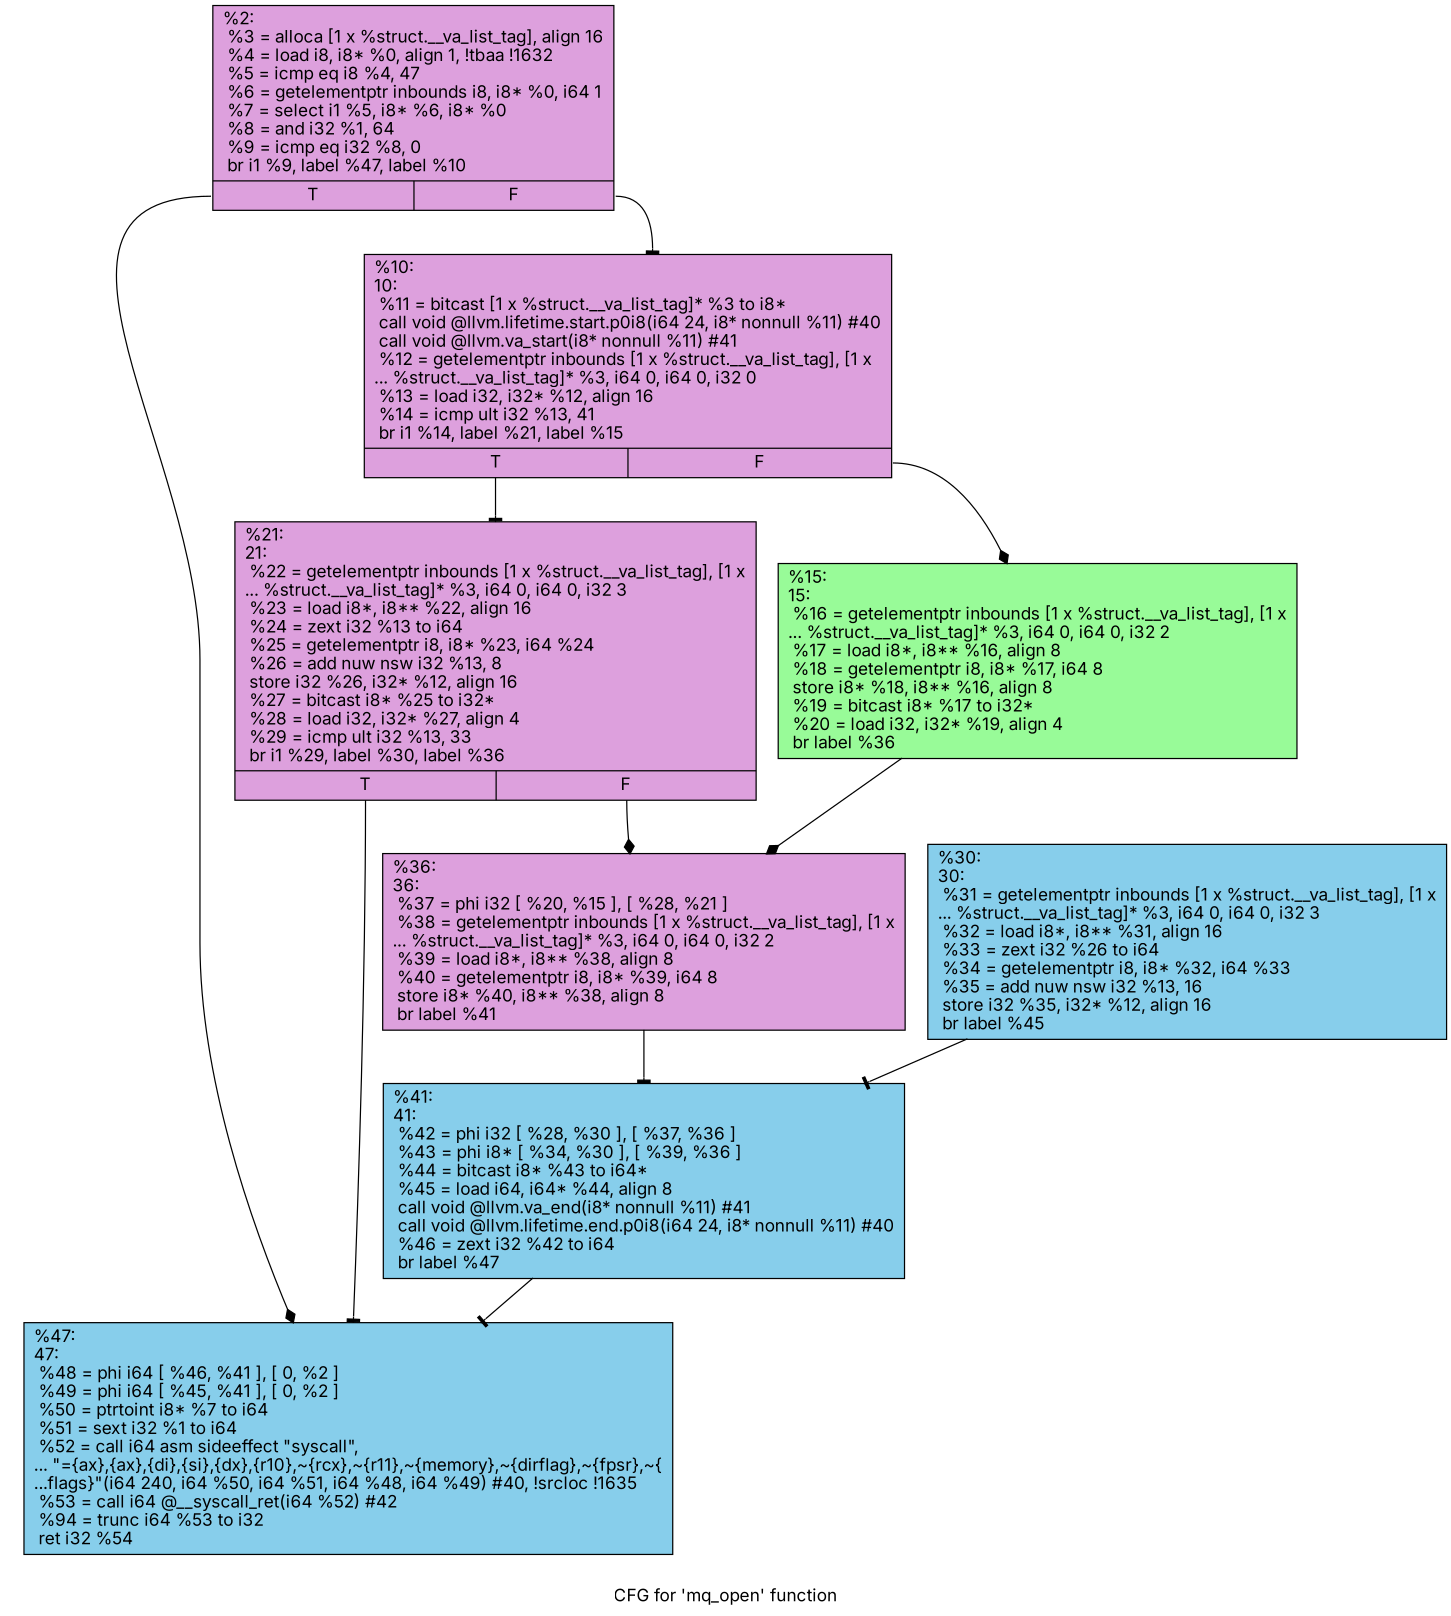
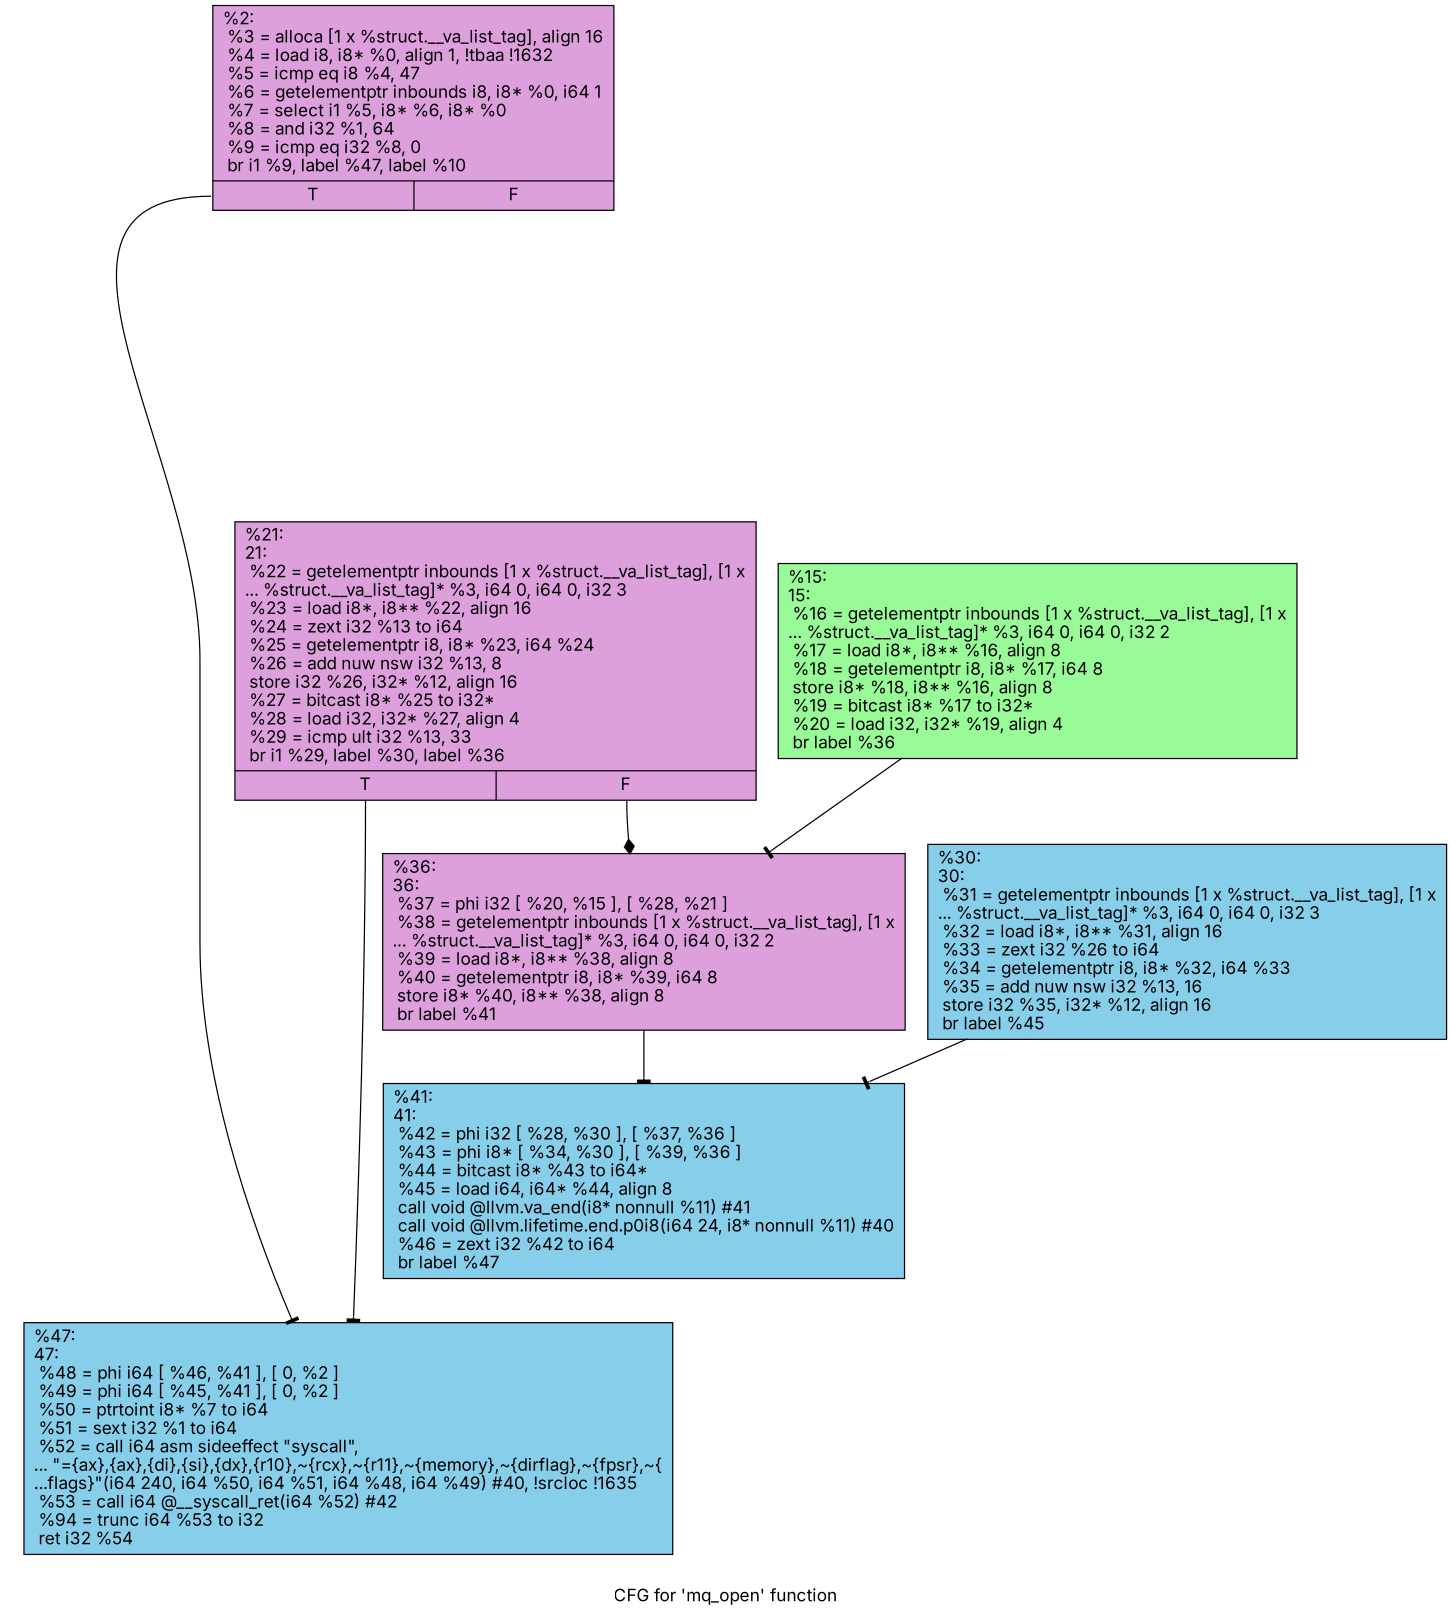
(628, 366) -> none
(200, 728) -> (200, 728)
(837, 804) -> (837, 804)
(509, 1298) -> none
